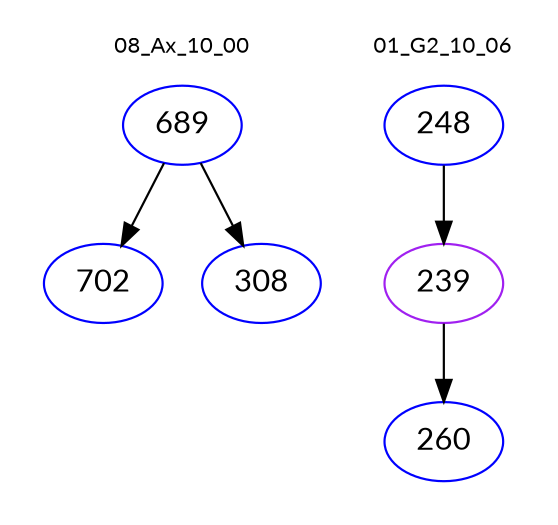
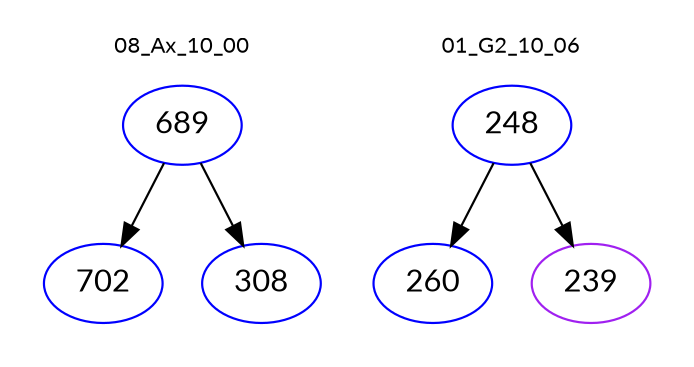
(444, 352) -> (477, 194)
